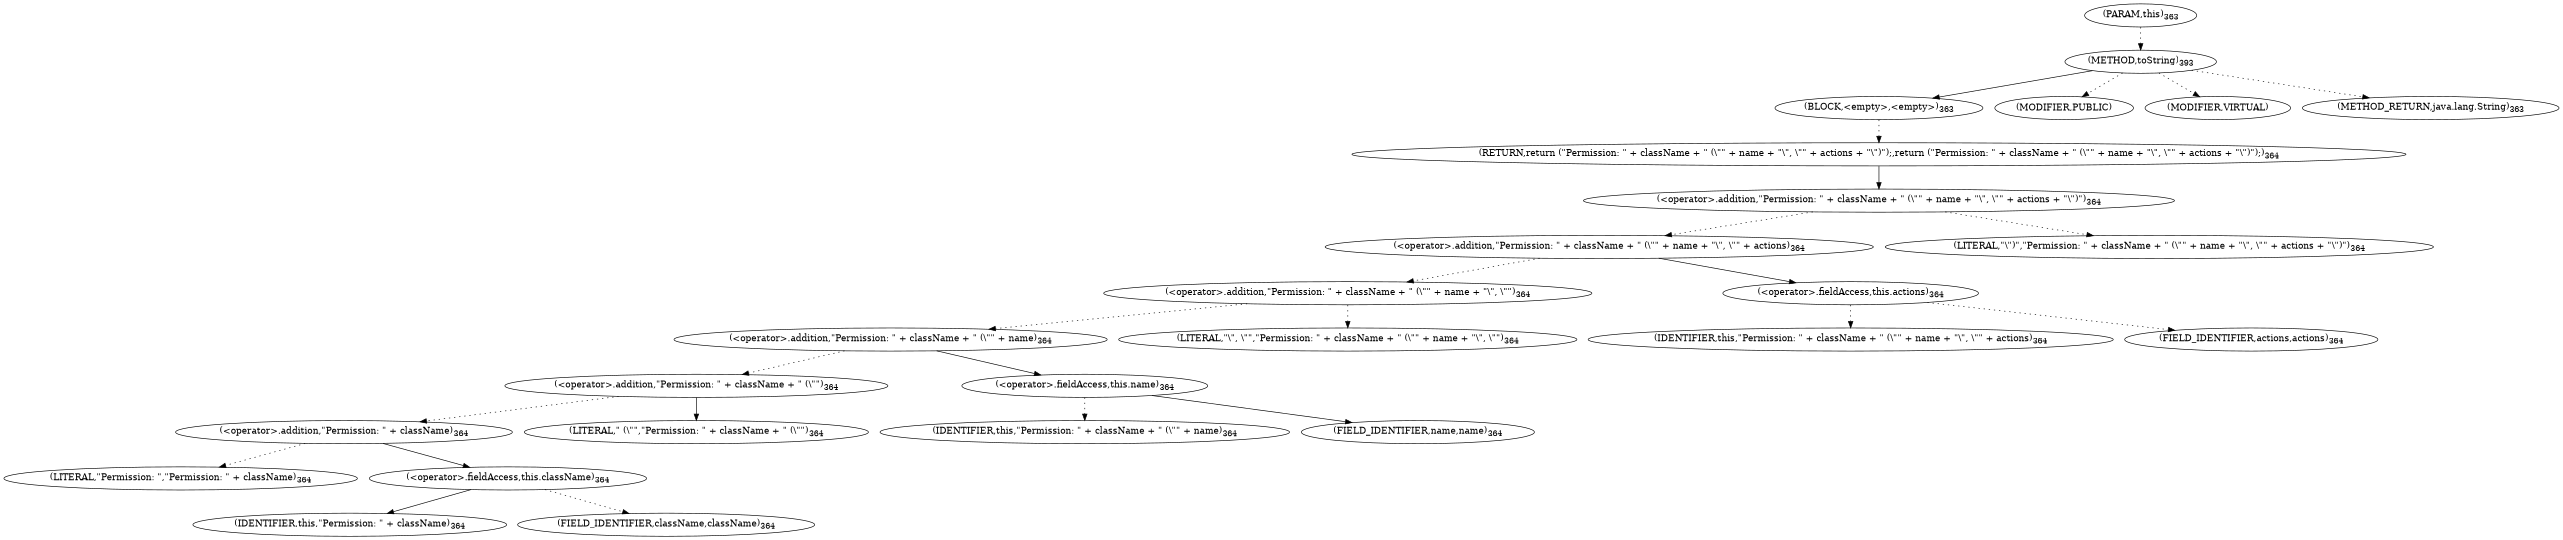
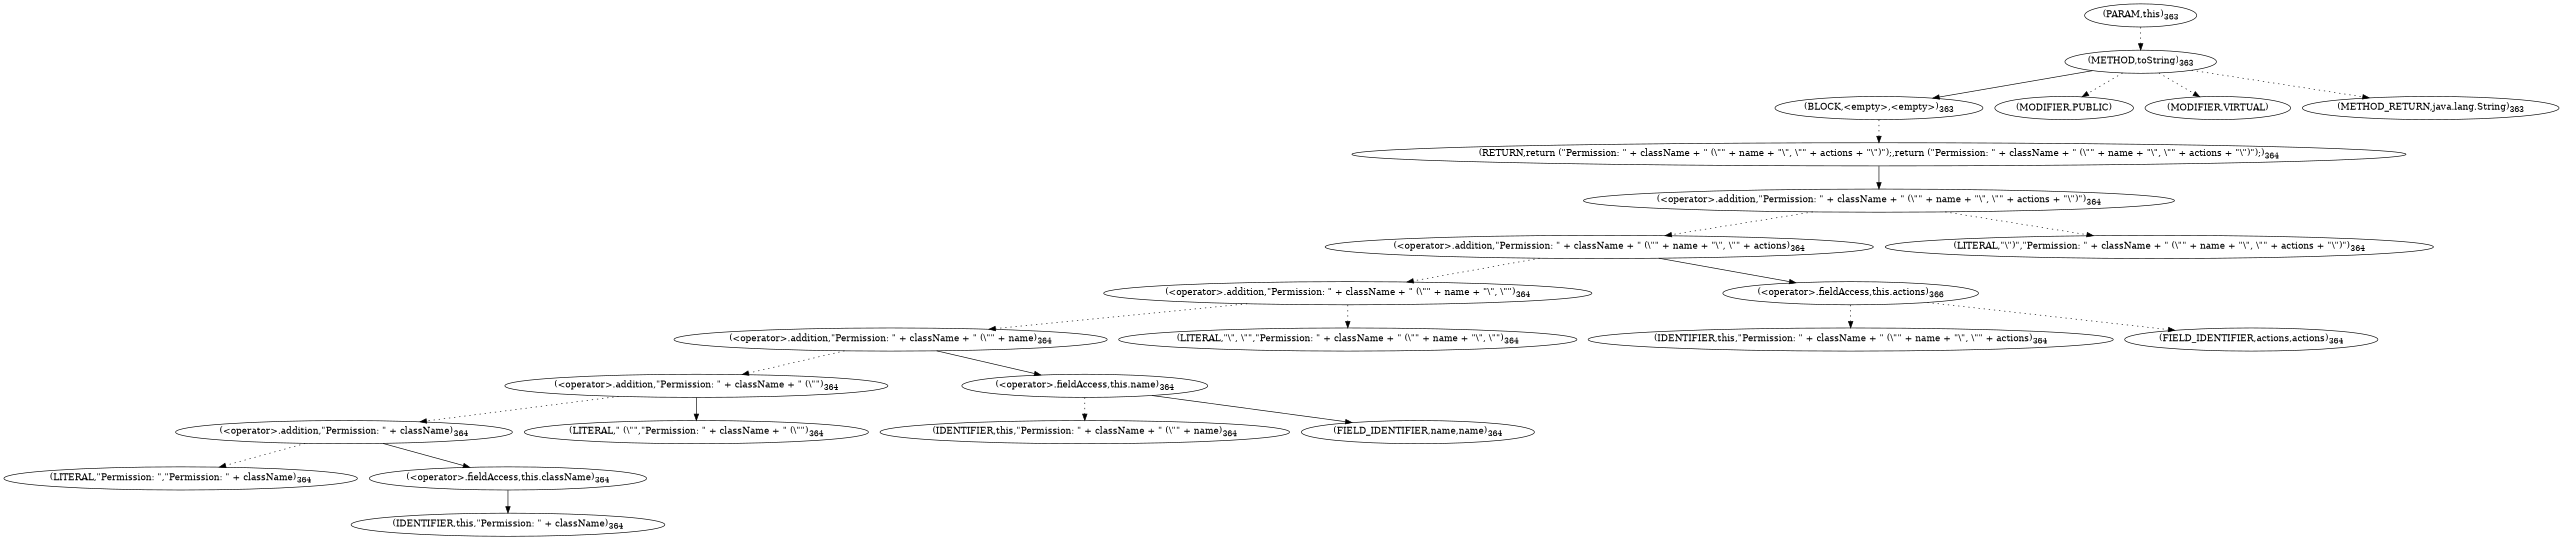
(2186, 61) -> (2186, 61)
(1937, 292) -> (1937, 292)
(666, 525) -> none
